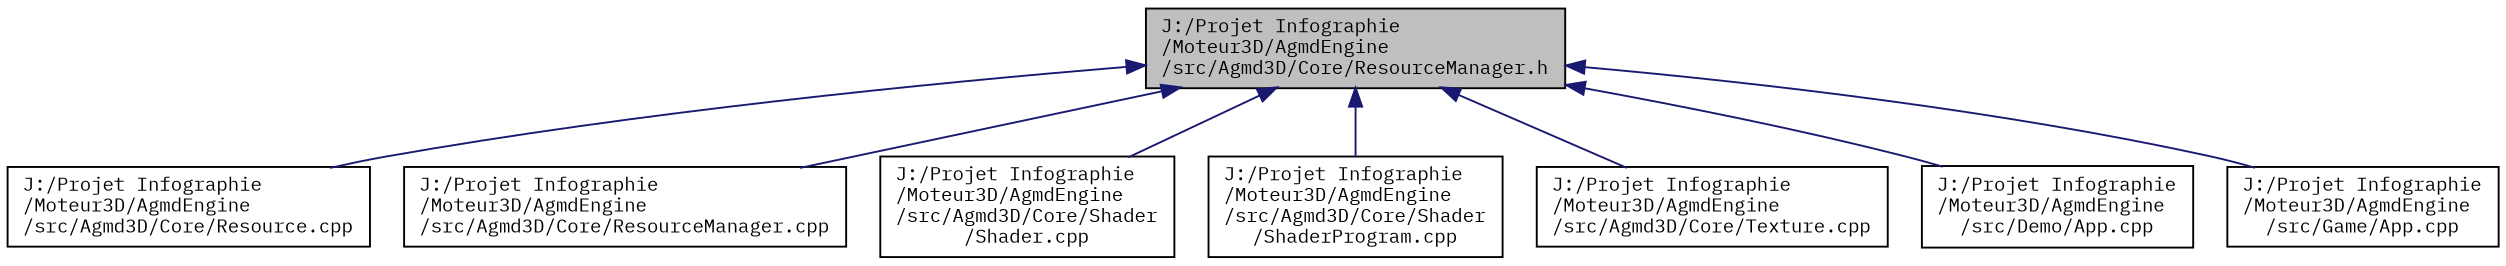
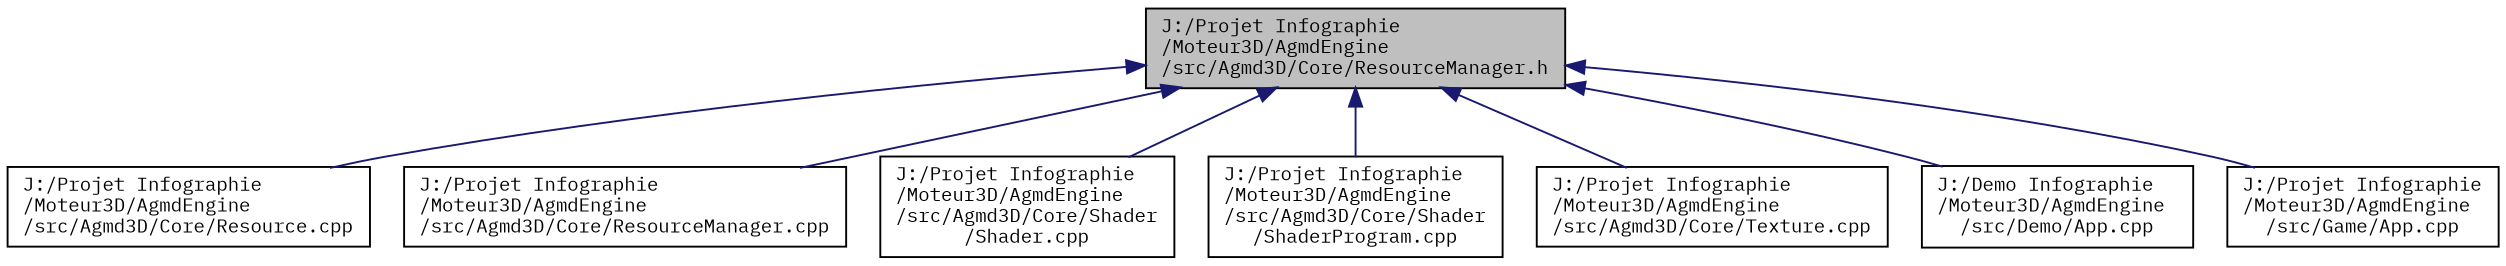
(2058, 207) -> (2058, 207)
